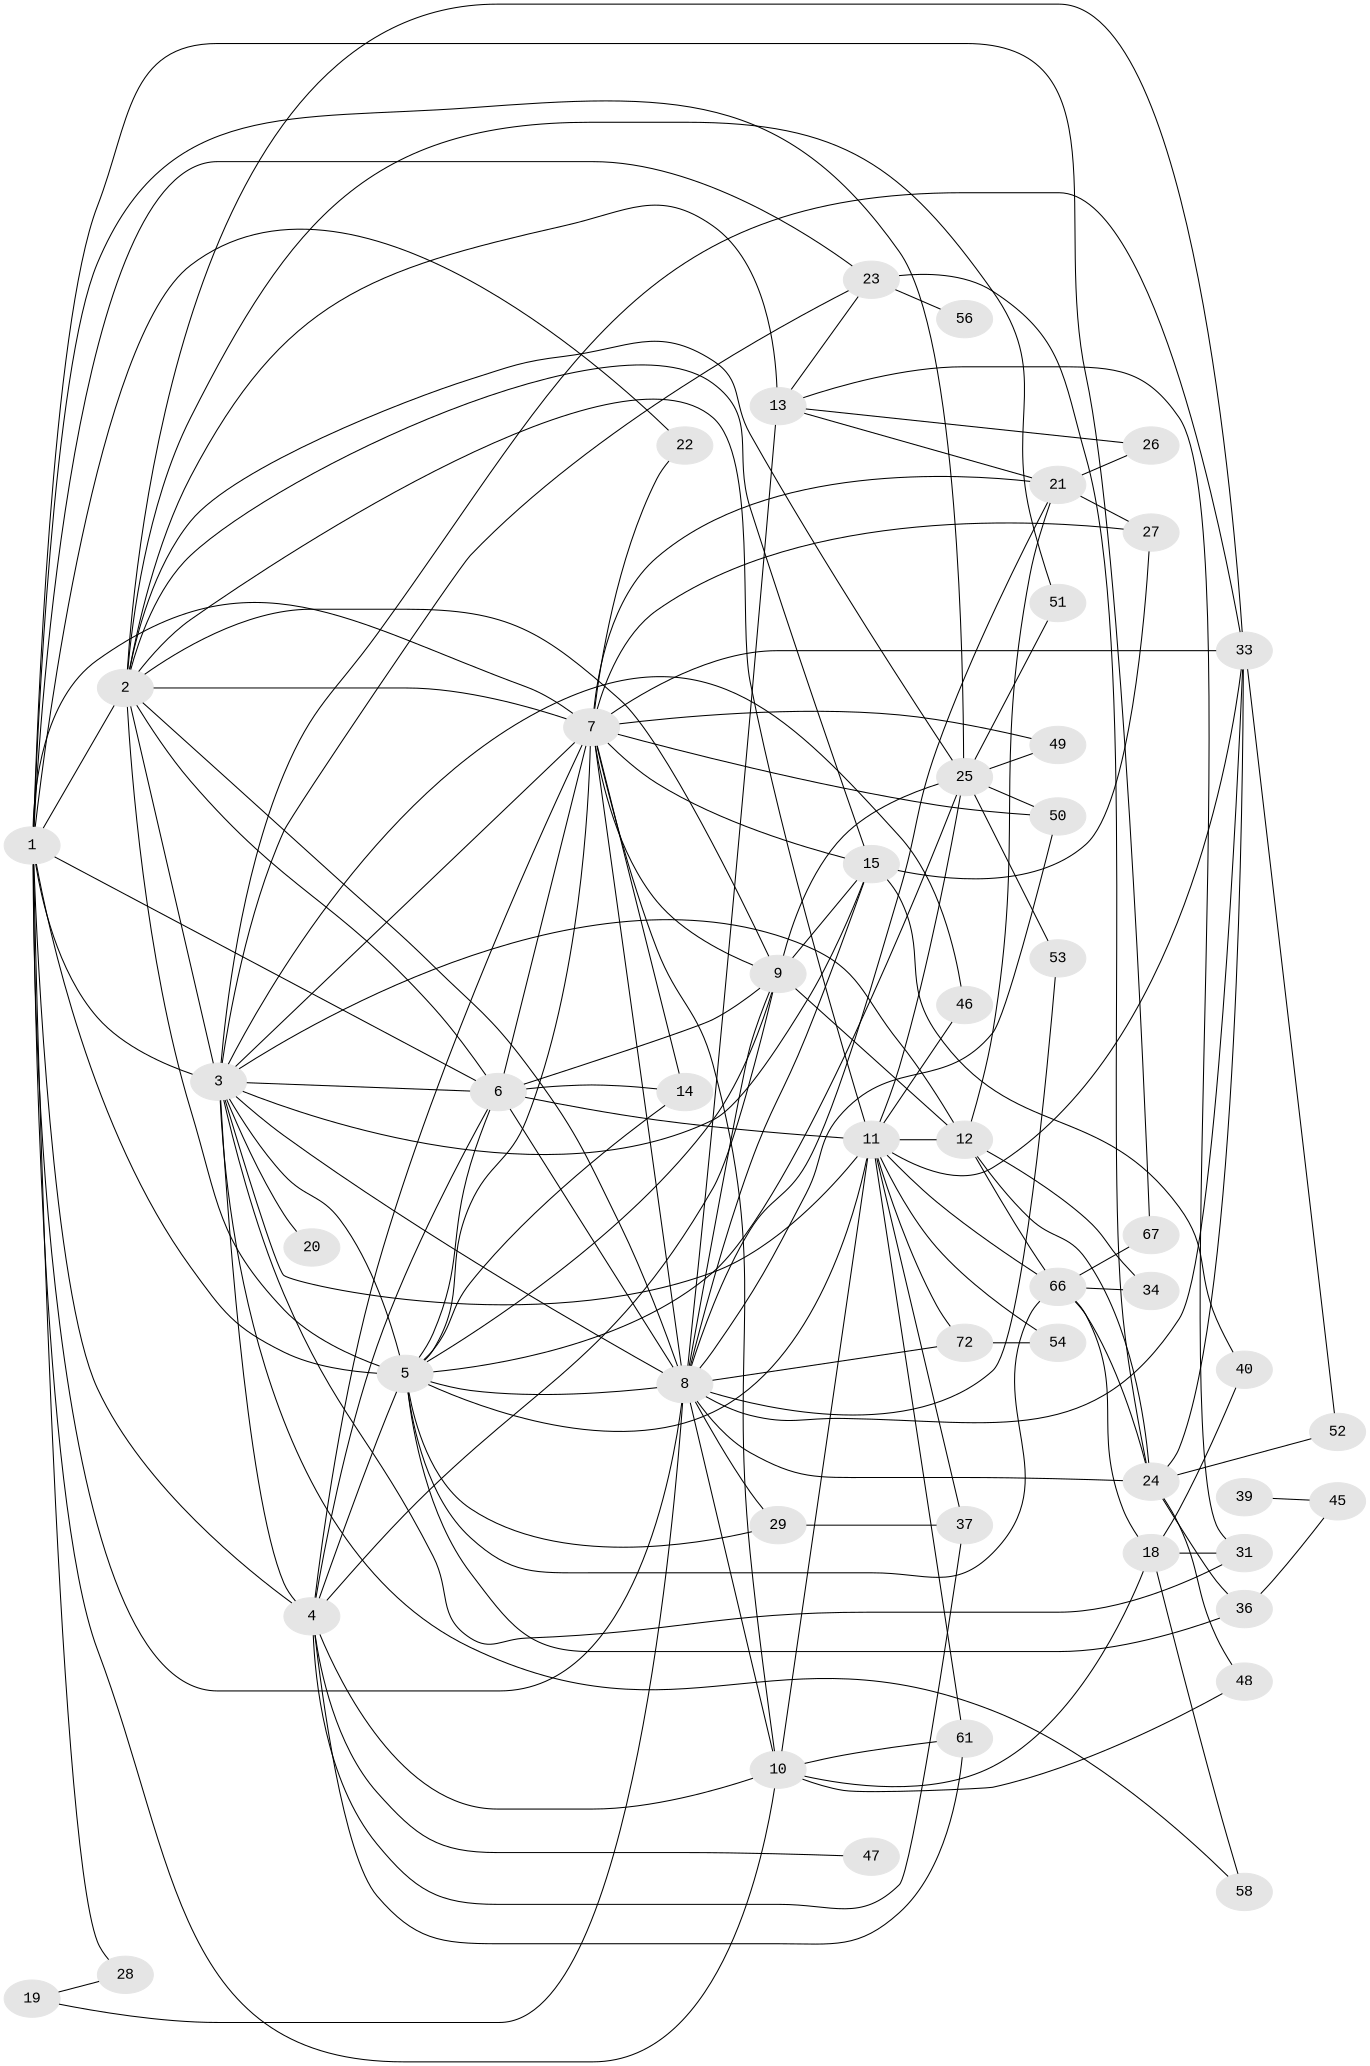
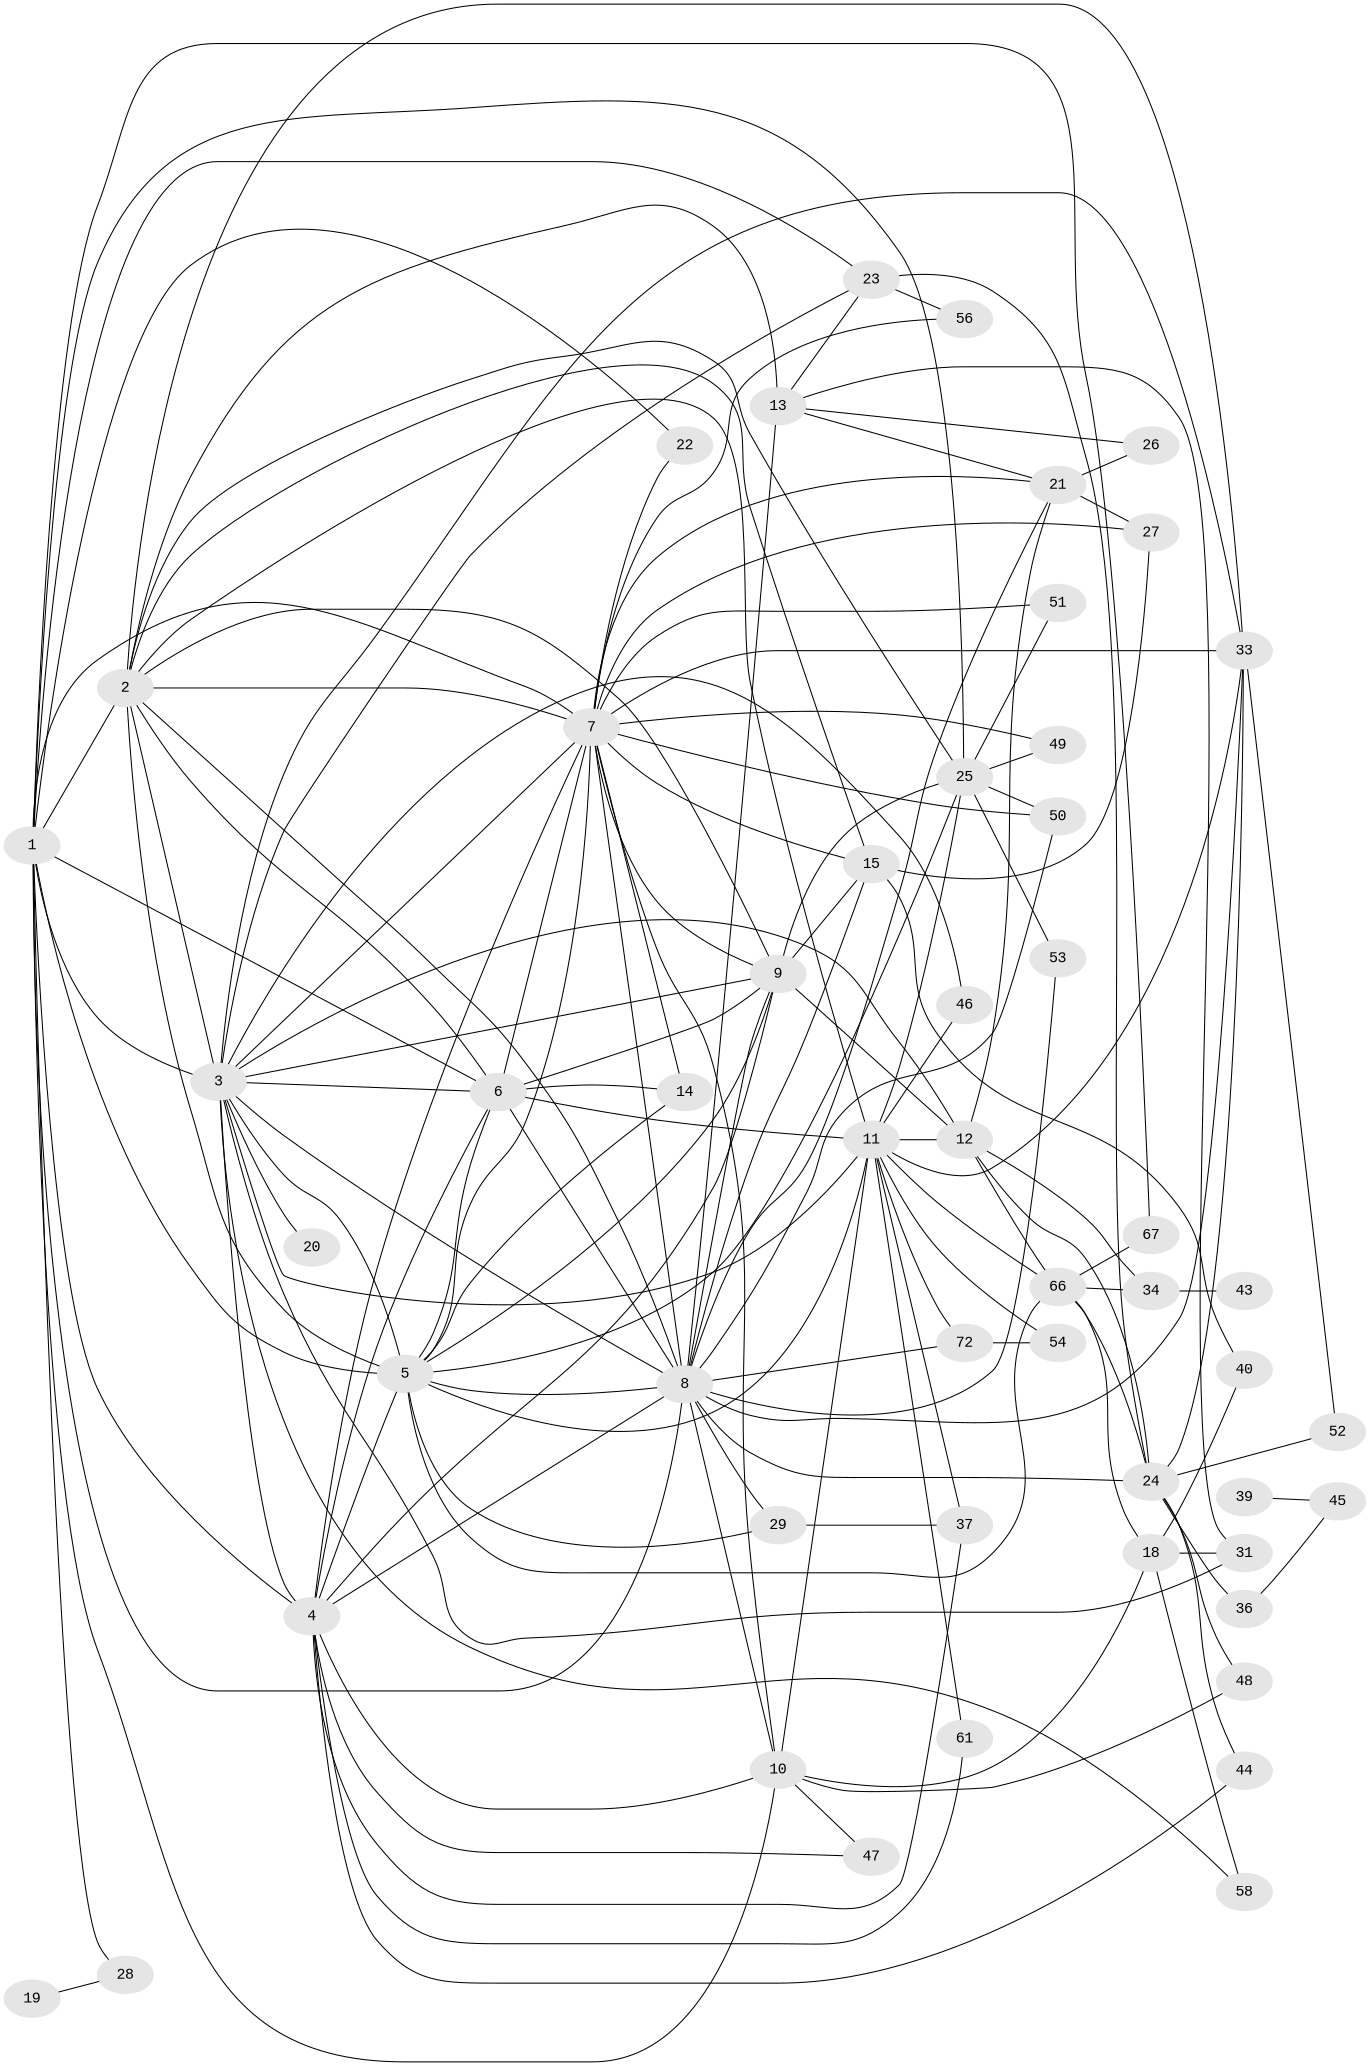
(578, 123) -> (794, 611)
none -> (720, 461)
(637, 1145) -> (486, 1030)
none -> (1244, 1291)
(735, 1652) -> none
(870, 1751) -> (825, 1813)
none -> (1244, 1771)
(564, 1970) -> (498, 1500)
